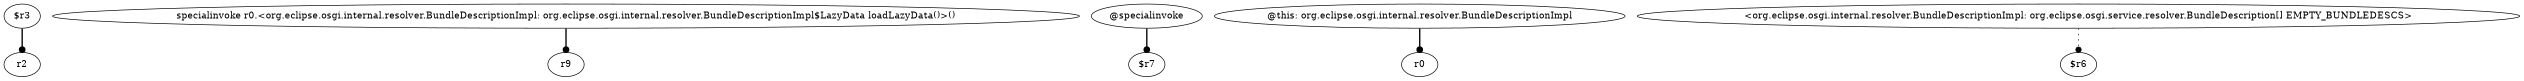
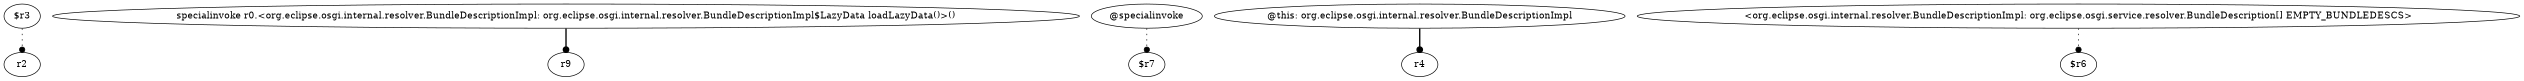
(22, 38) -> (22, 38)
(1147, 38) -> (1147, 38)
(1420, 65) -> (1420, 65)
